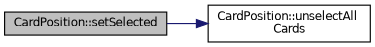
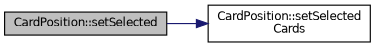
(289, 24) -> (289, 24)
